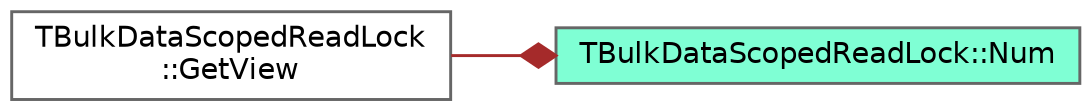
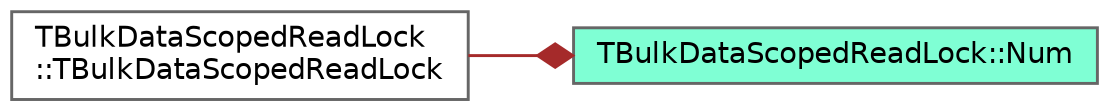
(231, 56) -> (240, 56)
